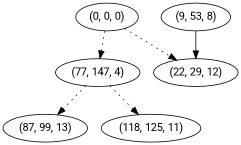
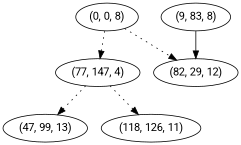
(107, 17) -> (107, 17)
(196, 17) -> (196, 17)
(196, 73) -> (196, 73)
(45, 128) -> (45, 128)
(151, 128) -> (151, 128)
